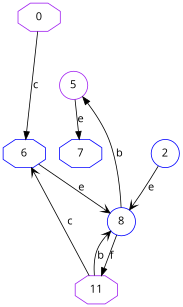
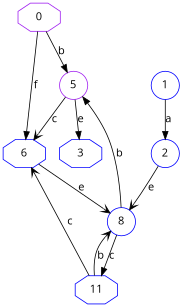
none -> (55, 48)
(36, 85) -> (36, 85)
none -> (165, 85)
none -> (52, 115)
(81, 154) -> (81, 154)
(112, 256) -> (112, 256)
(96, 290) -> (96, 290)
